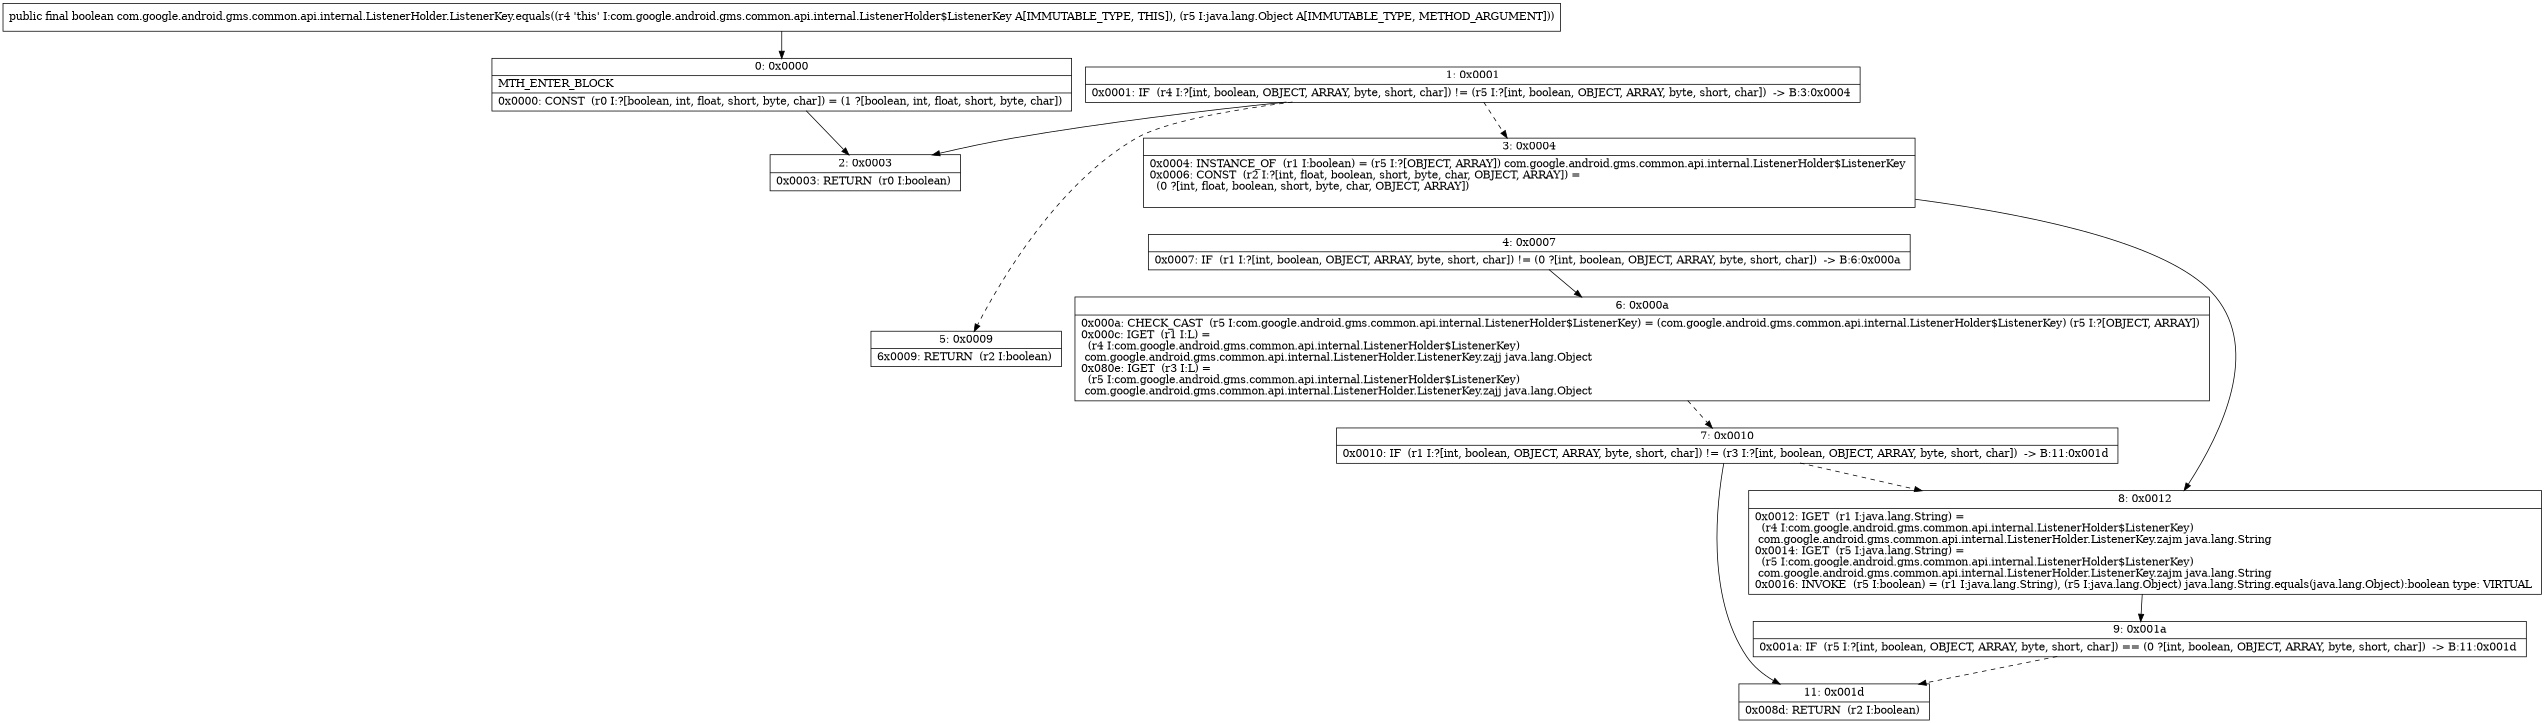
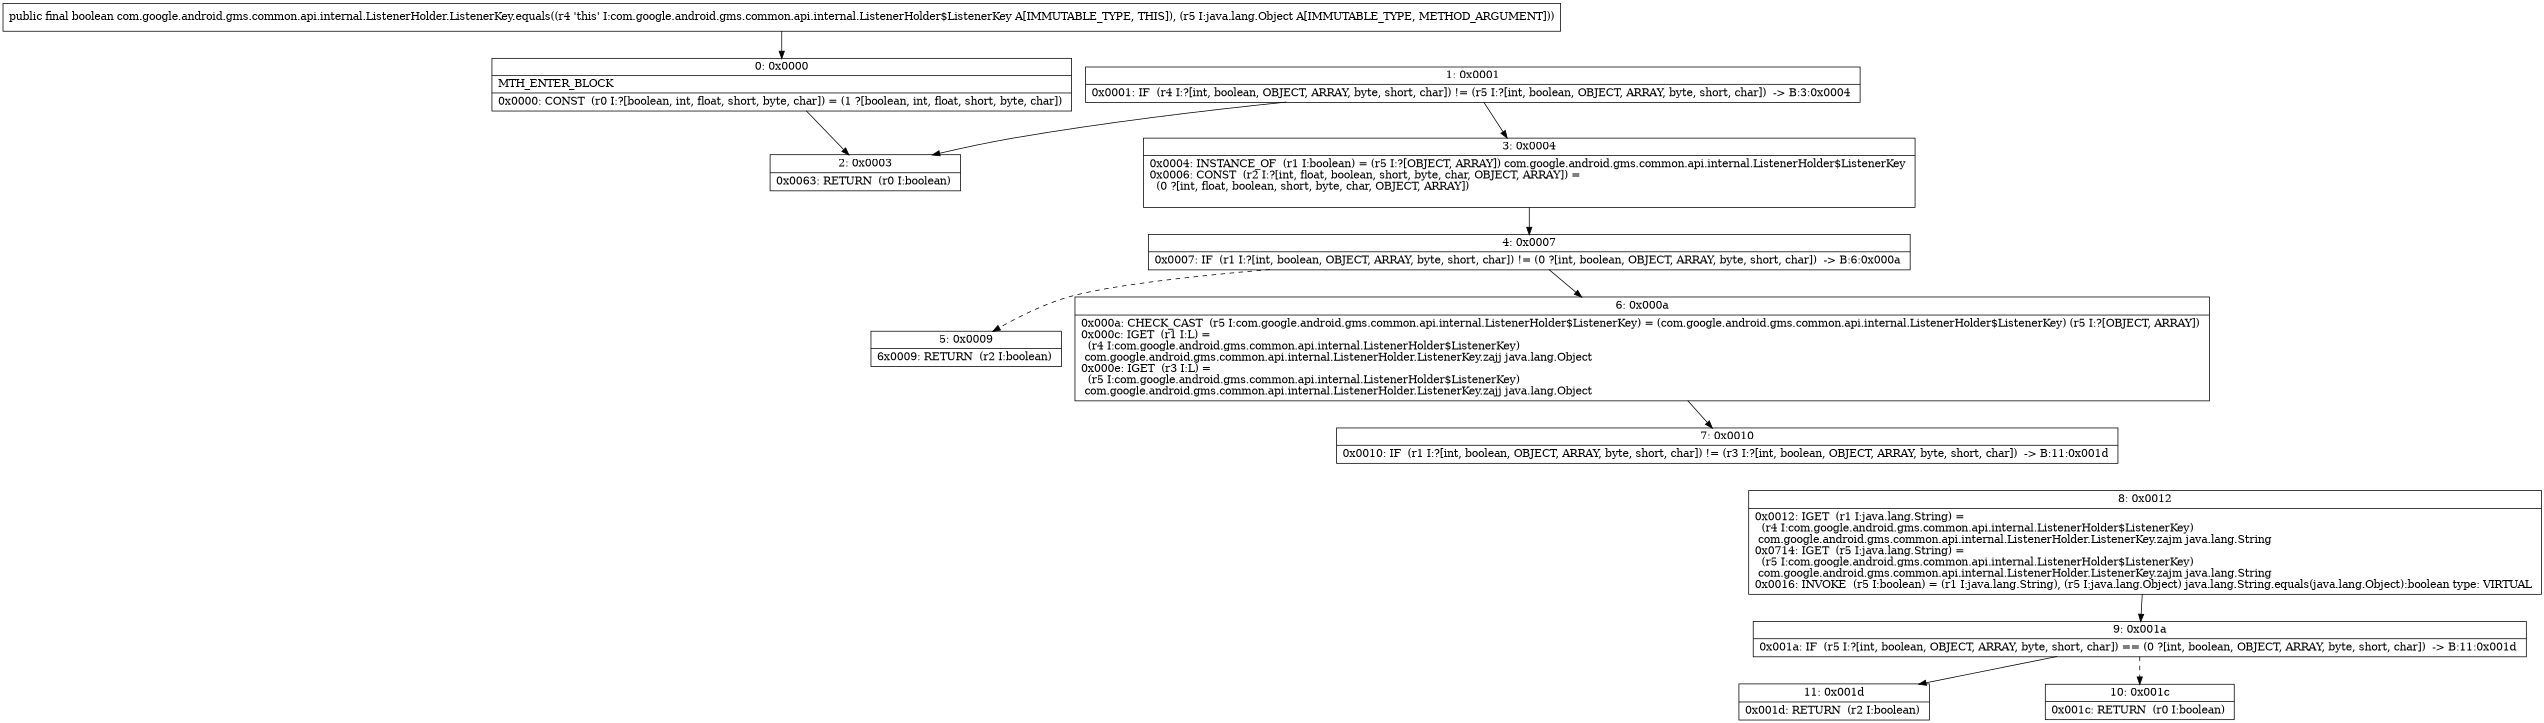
(1493, 117) -> (1493, 117)
(1101, 163) -> (1131, 285)
(865, 181) -> (865, 181)
(2168, 262) -> (1529, 217)
(1148, 369) -> (1148, 369)
(1697, 412) -> (1697, 412)
(1857, 476) -> none
(1861, 551) -> (1861, 551)
(1720, 580) -> none
(1992, 670) -> (1992, 670)
none -> (2140, 702)
(1834, 711) -> (1834, 711)
